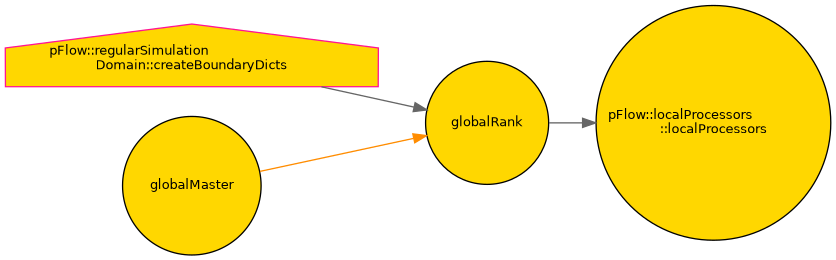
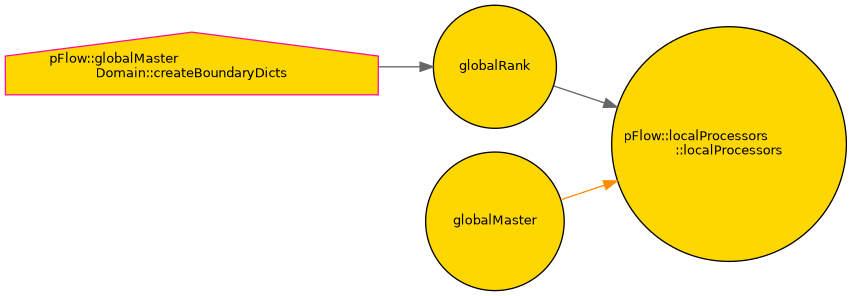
(192, 59) -> (192, 67)
(337, 155) -> (583, 192)
